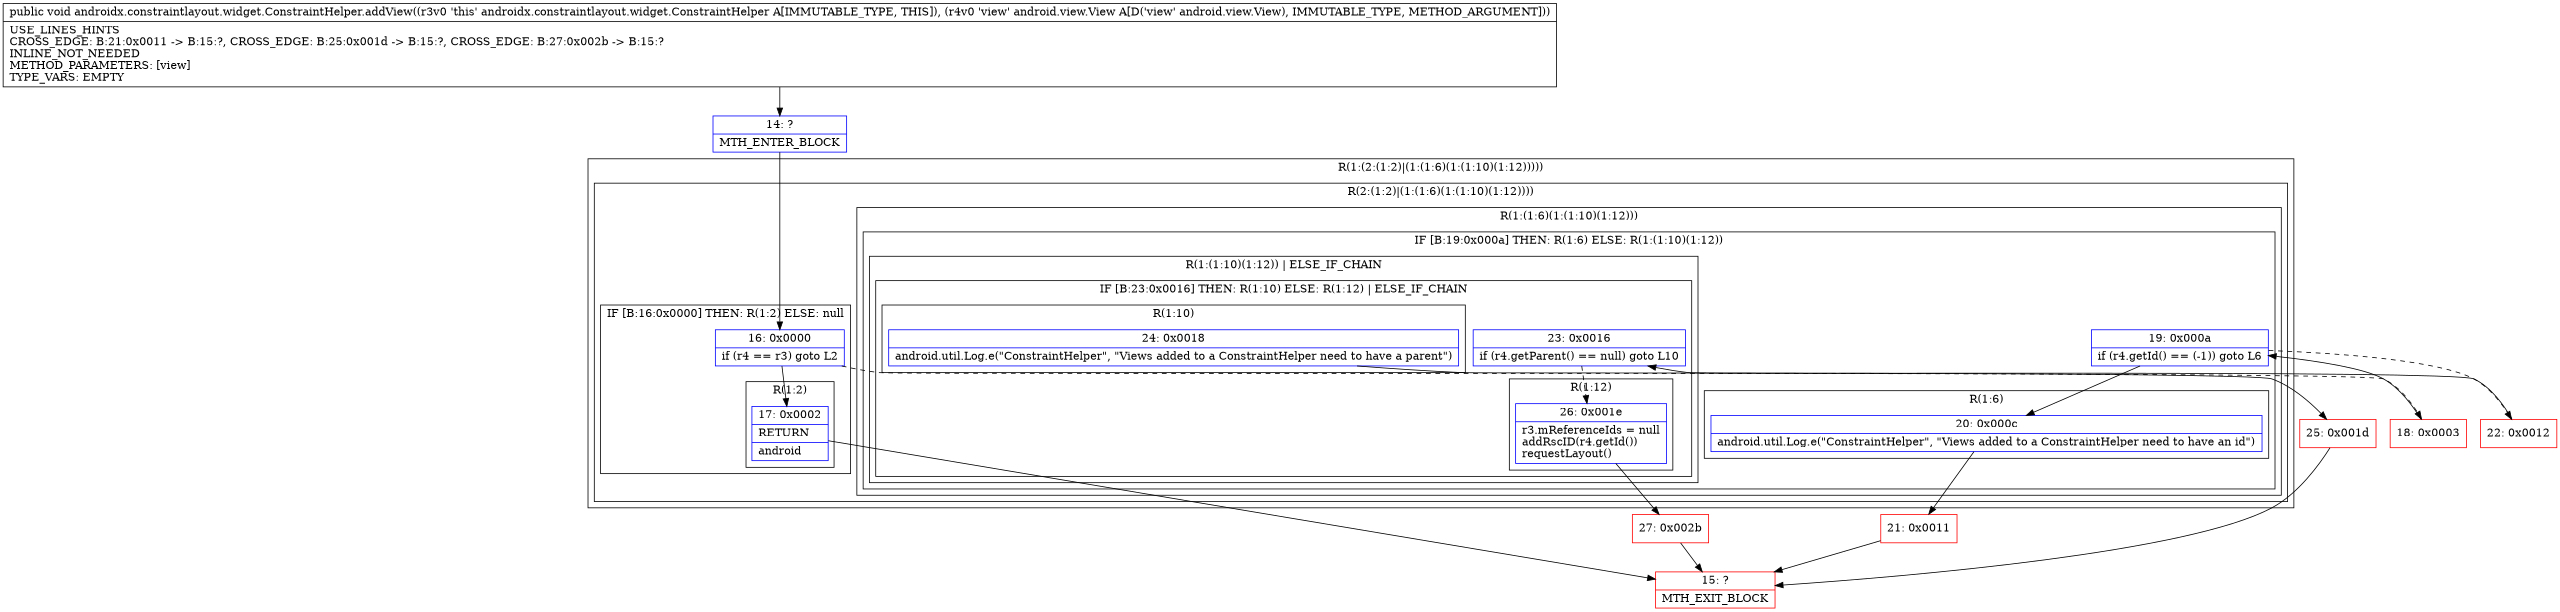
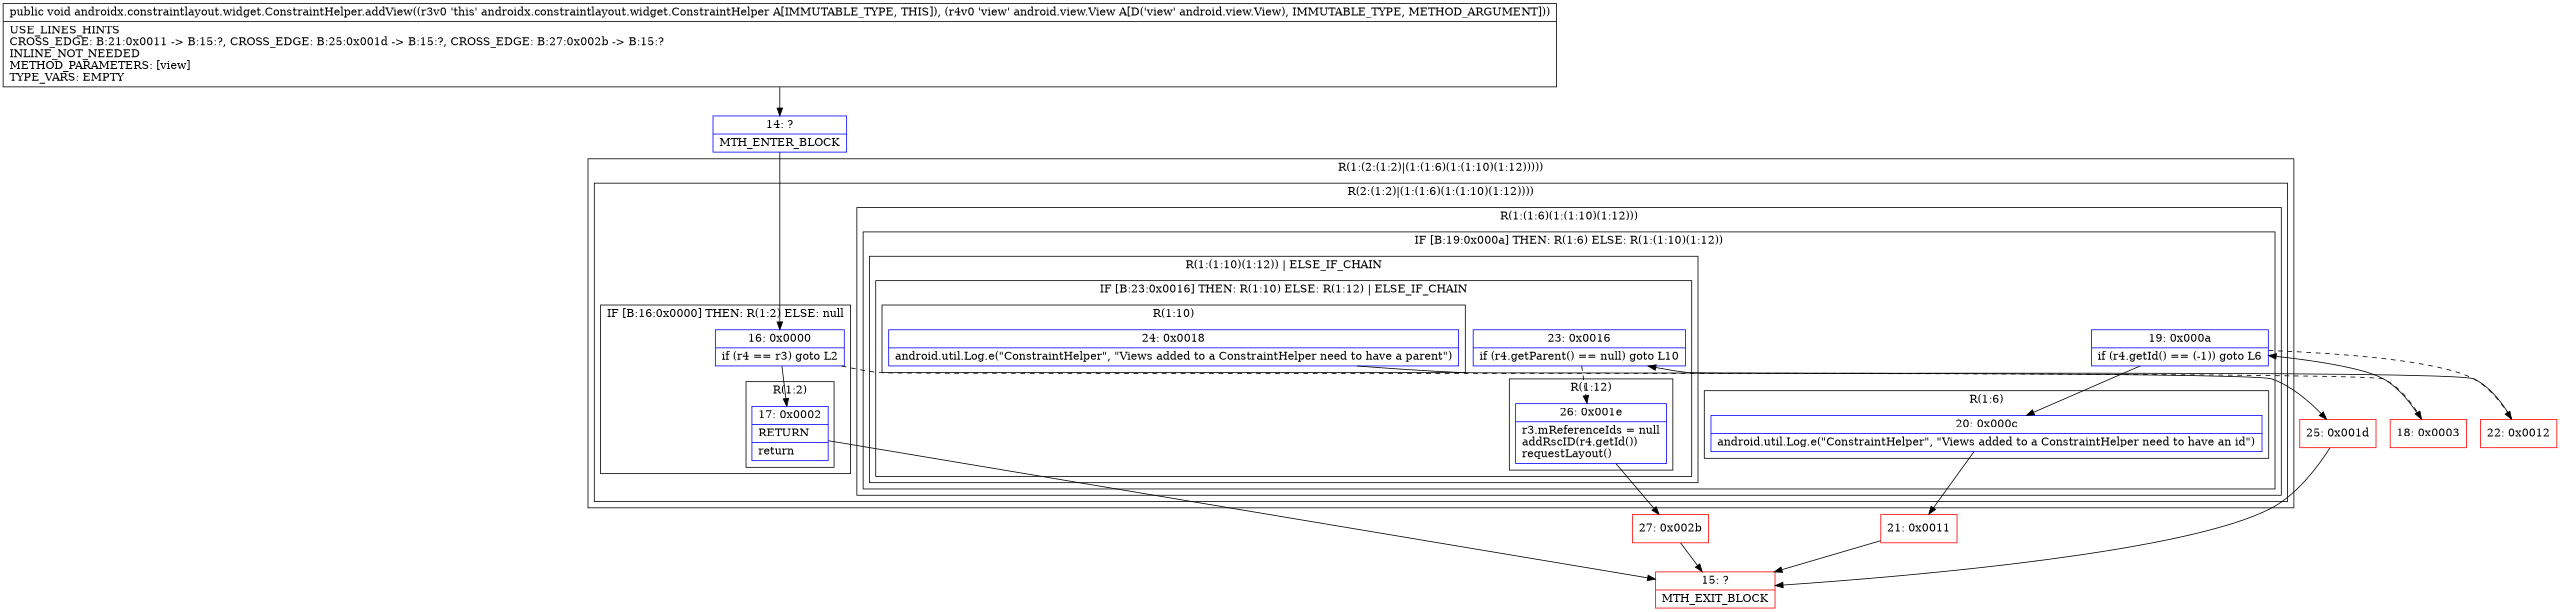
(780, 451) -> (776, 451)
